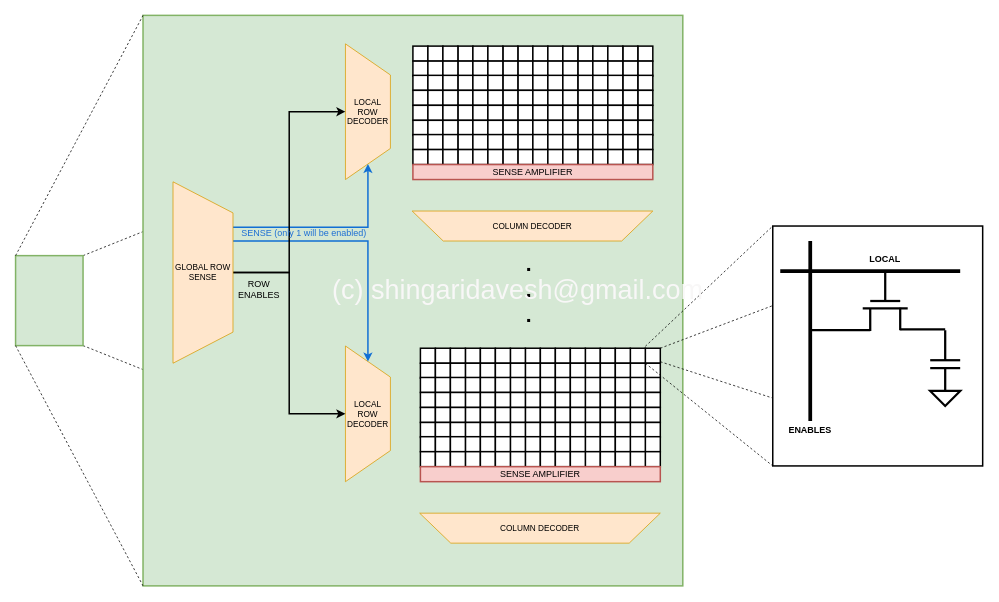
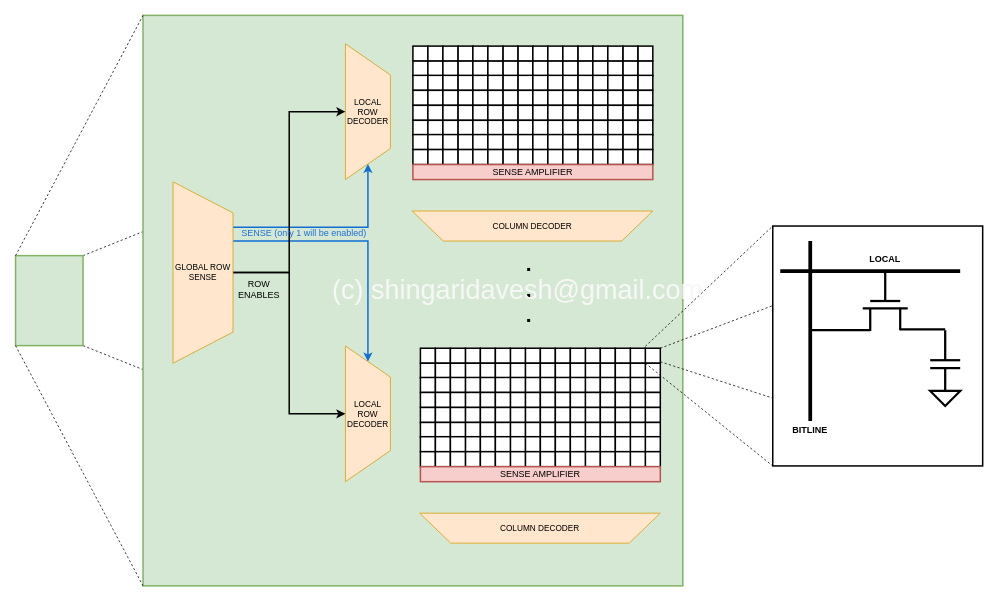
(810, 430) -> (810, 430)
